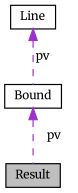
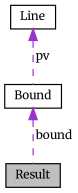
(53, 136) -> (53, 136)
